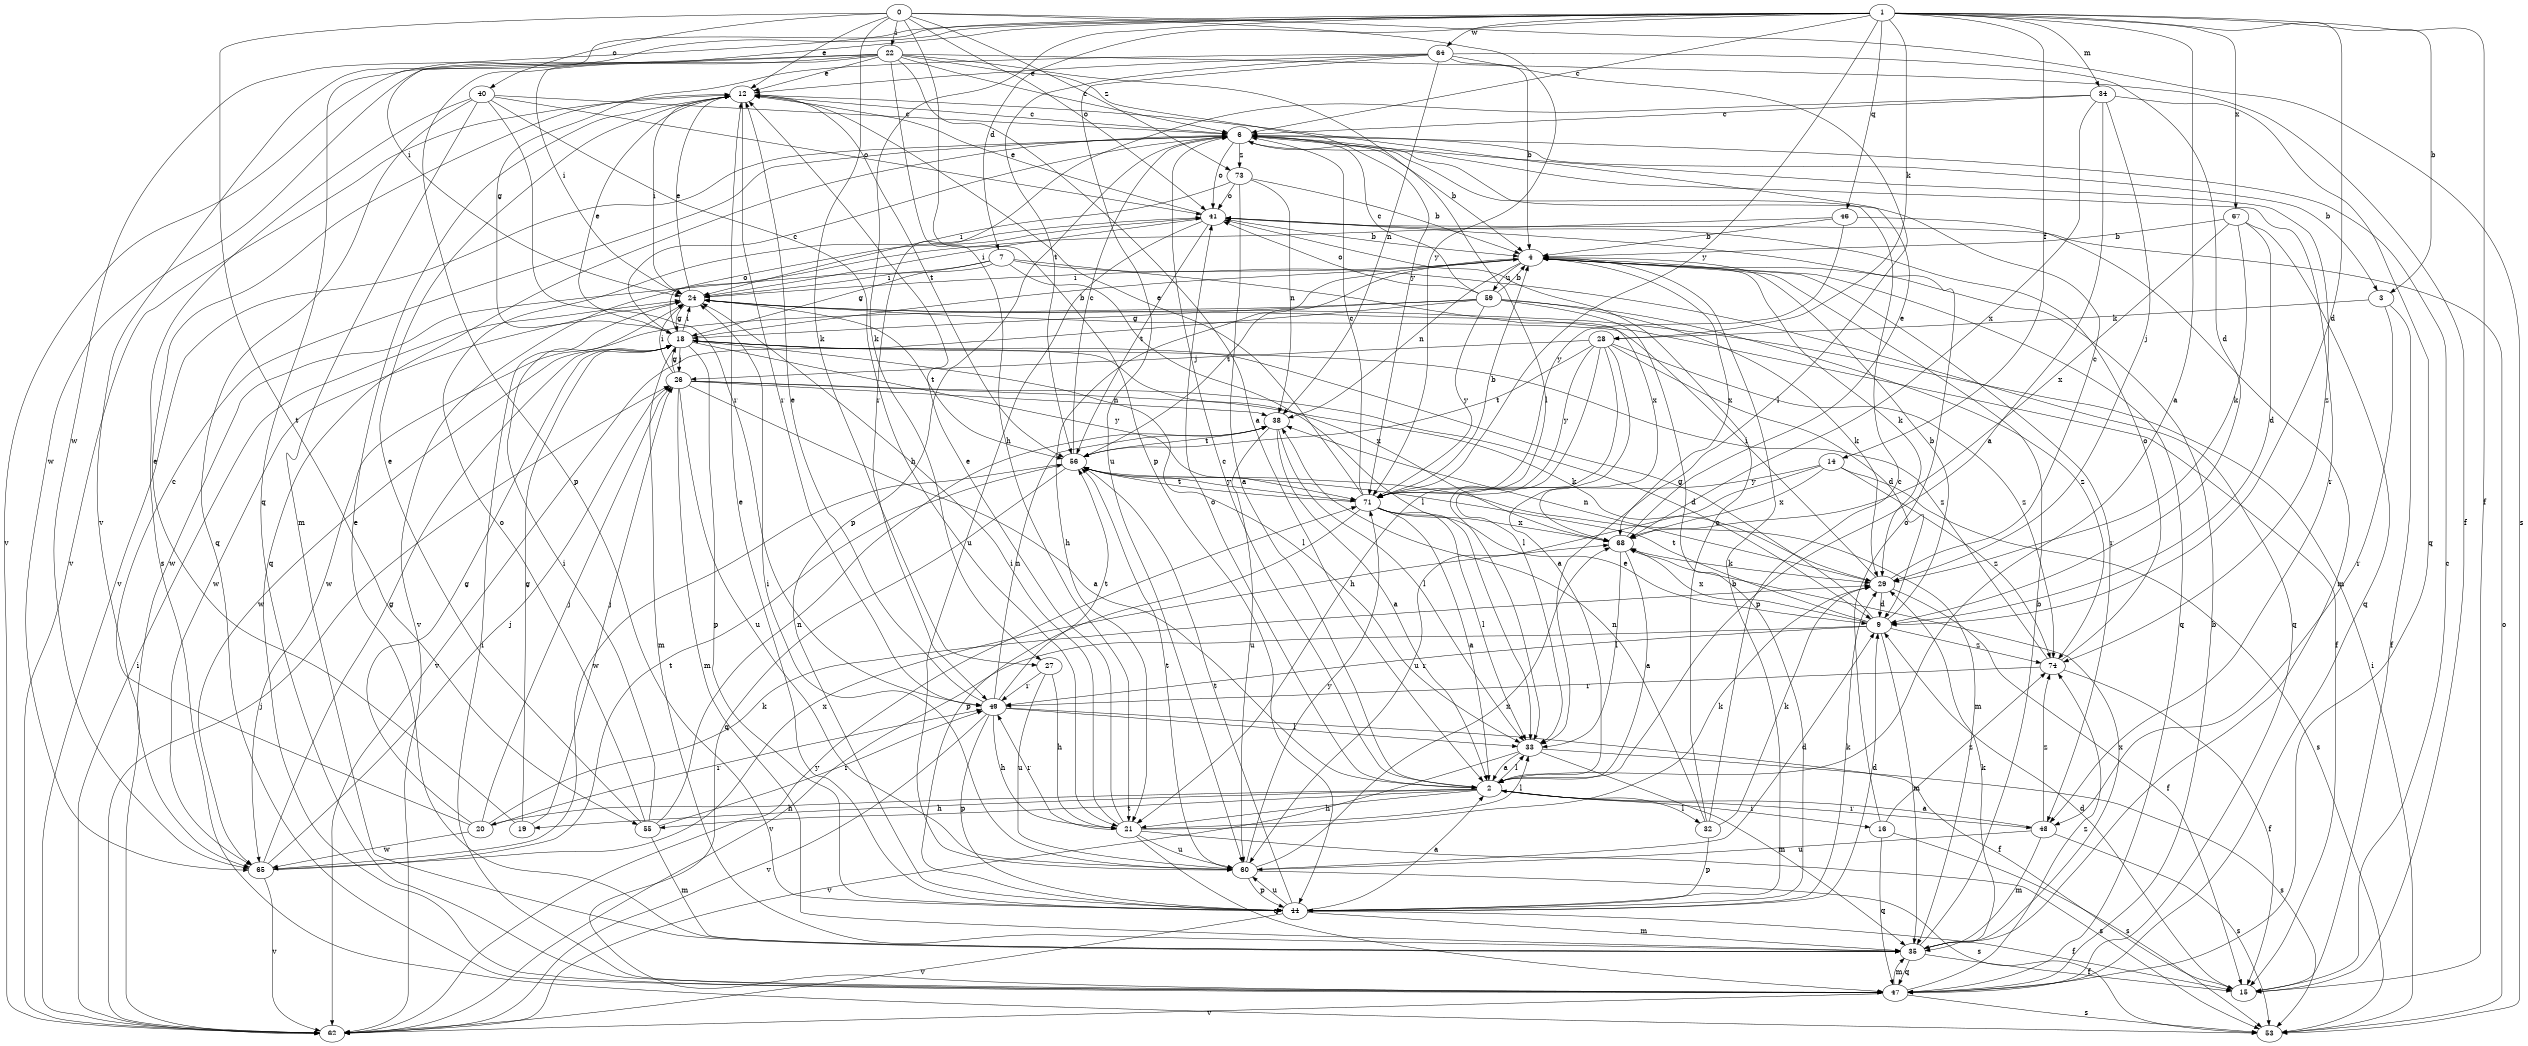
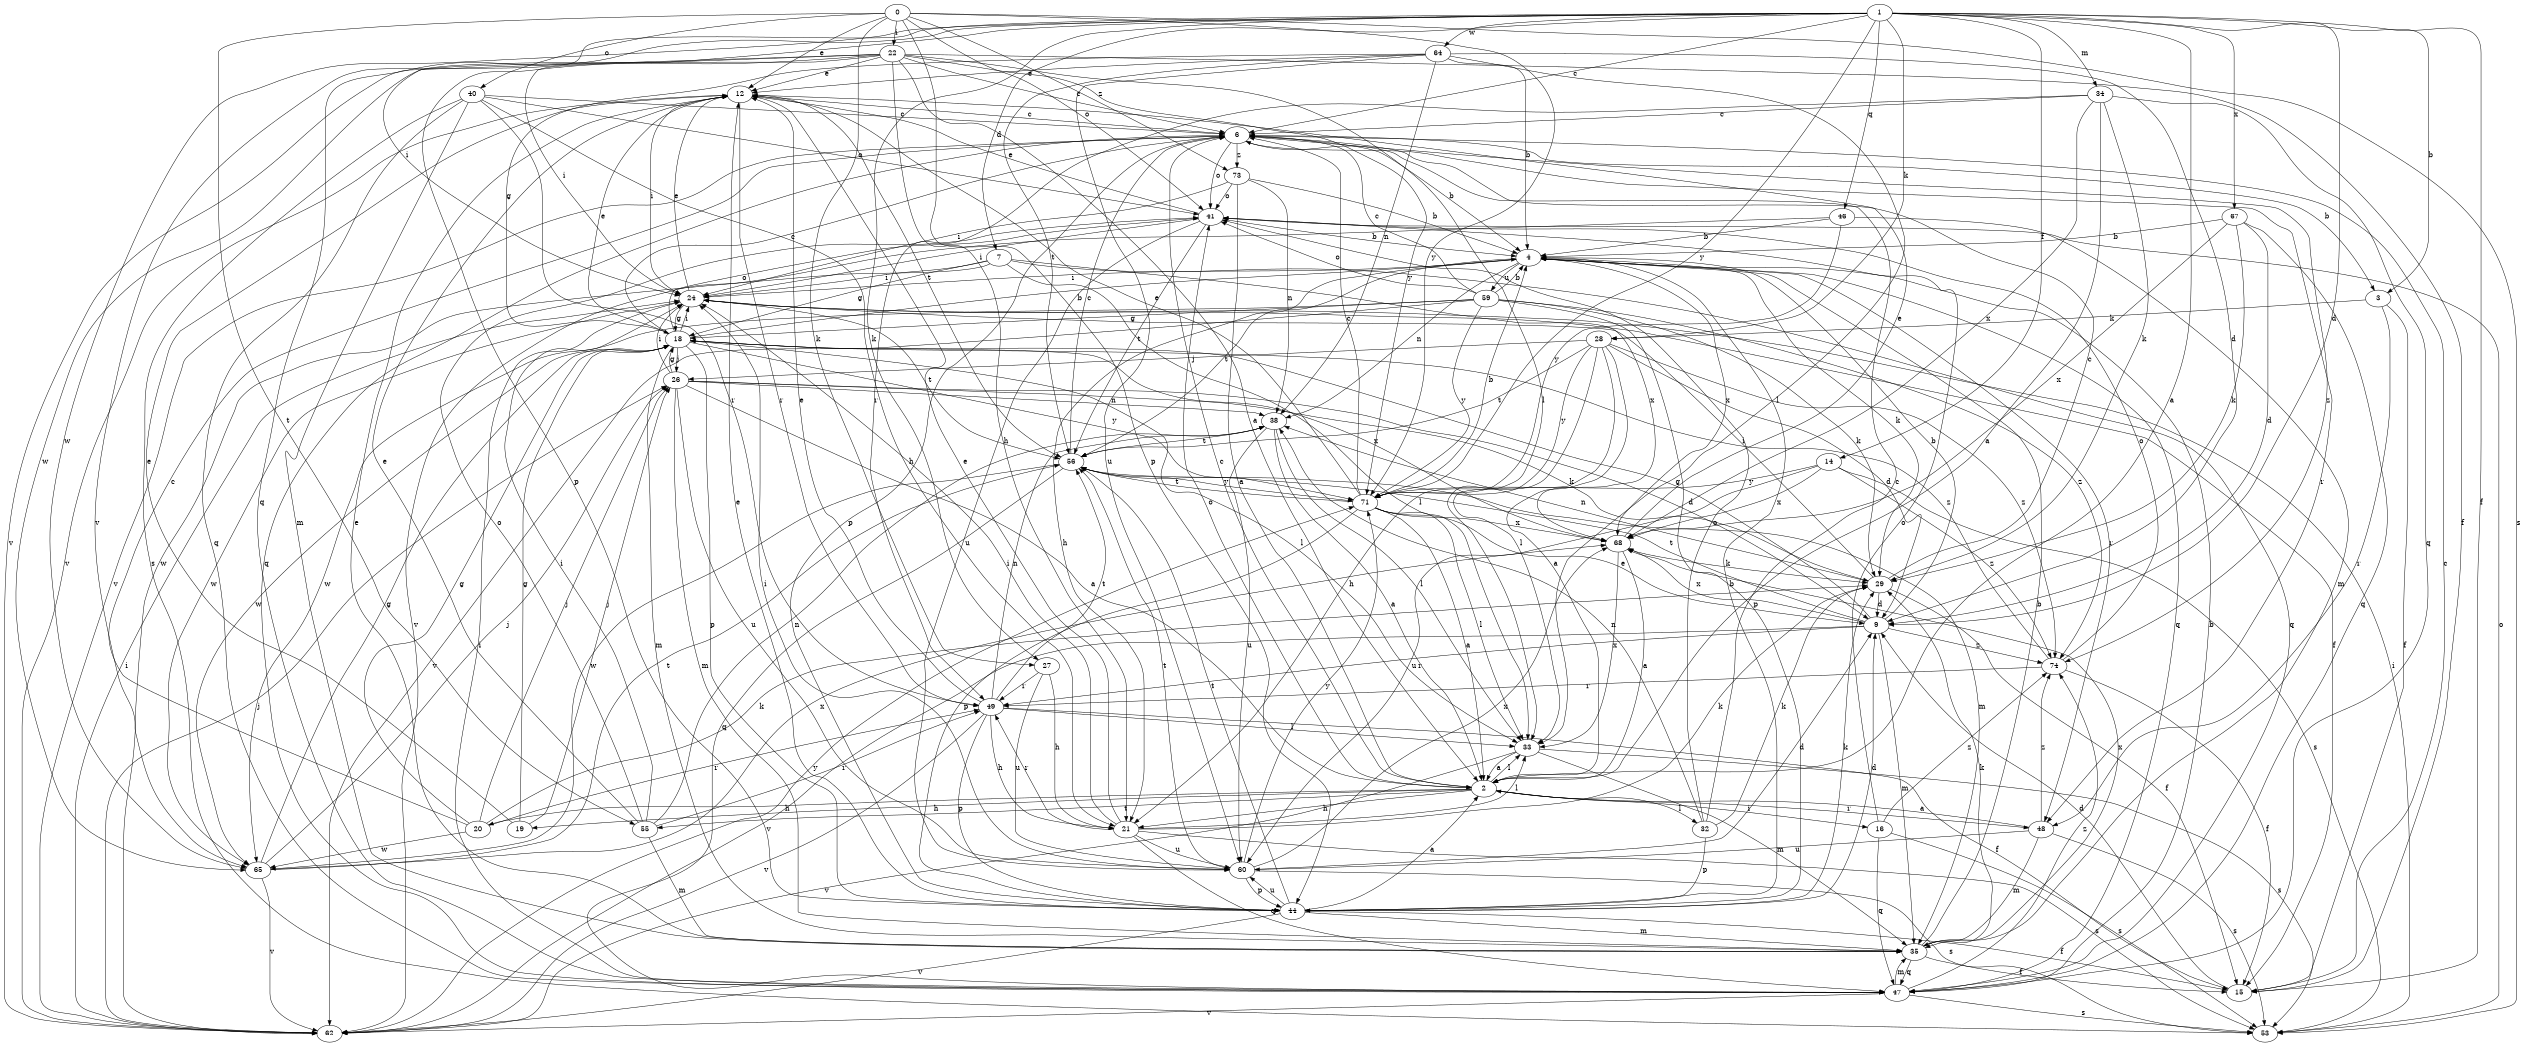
(2146, 339) -> (2144, 339)
(1617, 646) -> (1615, 646)
